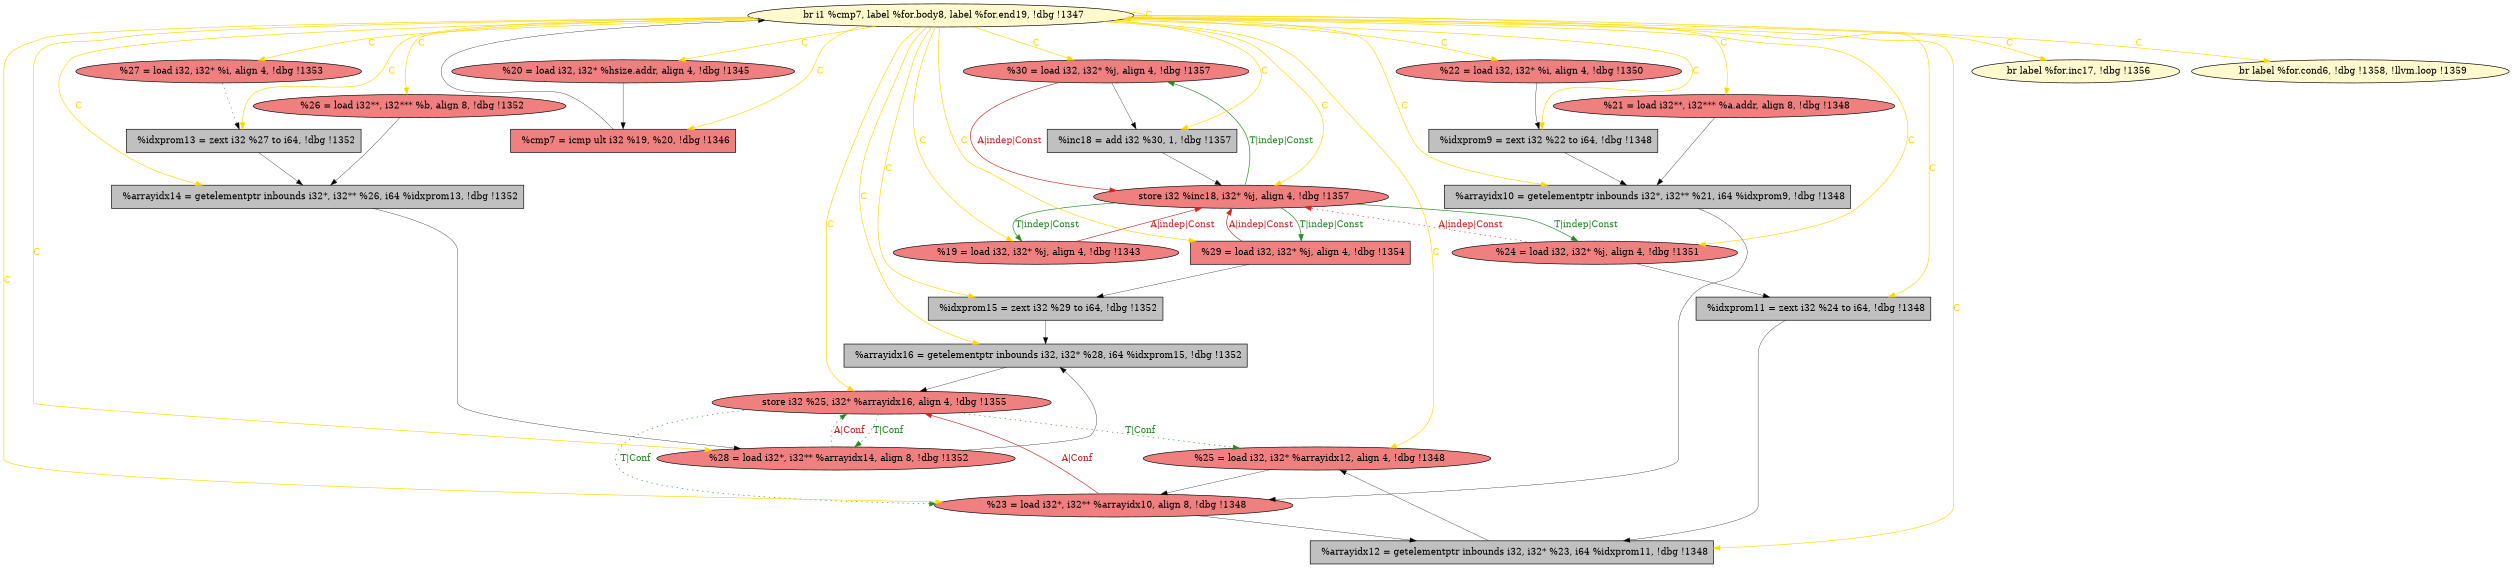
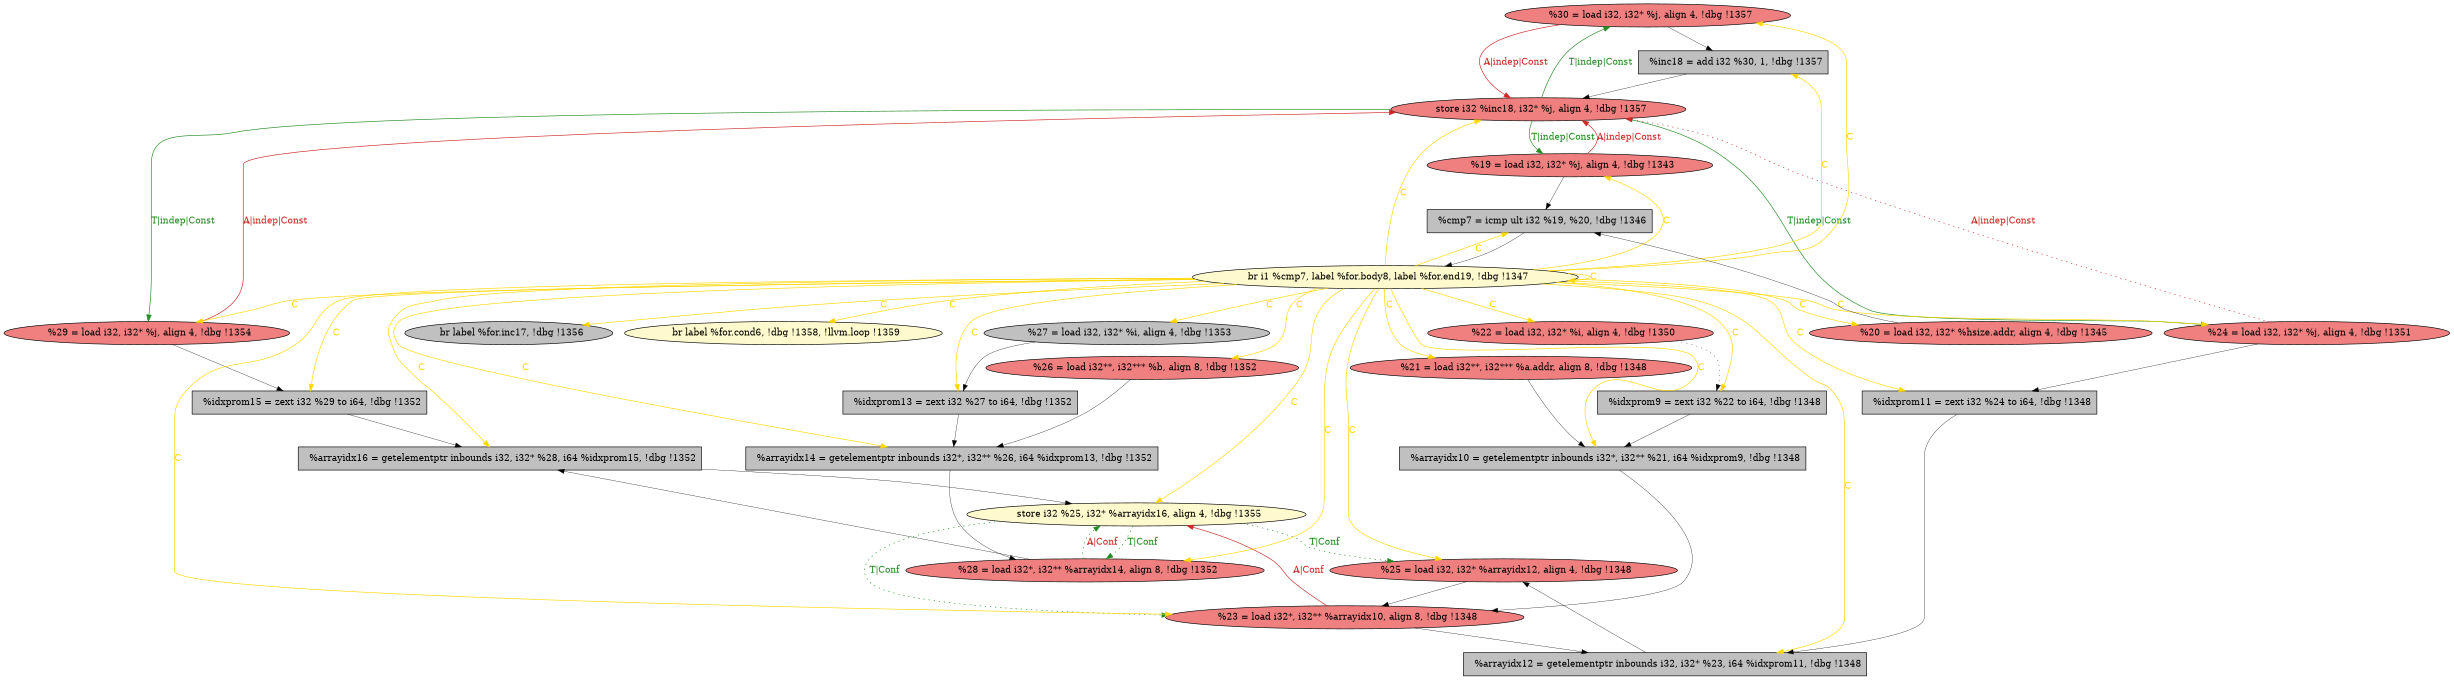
(219, 71) -> (1127, 333)
(2076, 71) -> (509, 333)
(229, 103) -> (993, 352)
(1535, 103) -> (1710, 352)
(623, 141) -> (1540, 221)
none -> (1556, 190)
(1300, 253) -> (147, 333)
(882, 403) -> (1136, 514)
